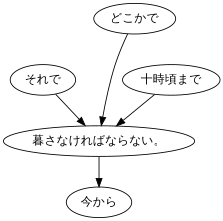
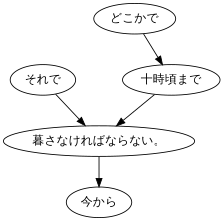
(112, 75) -> (151, 46)
